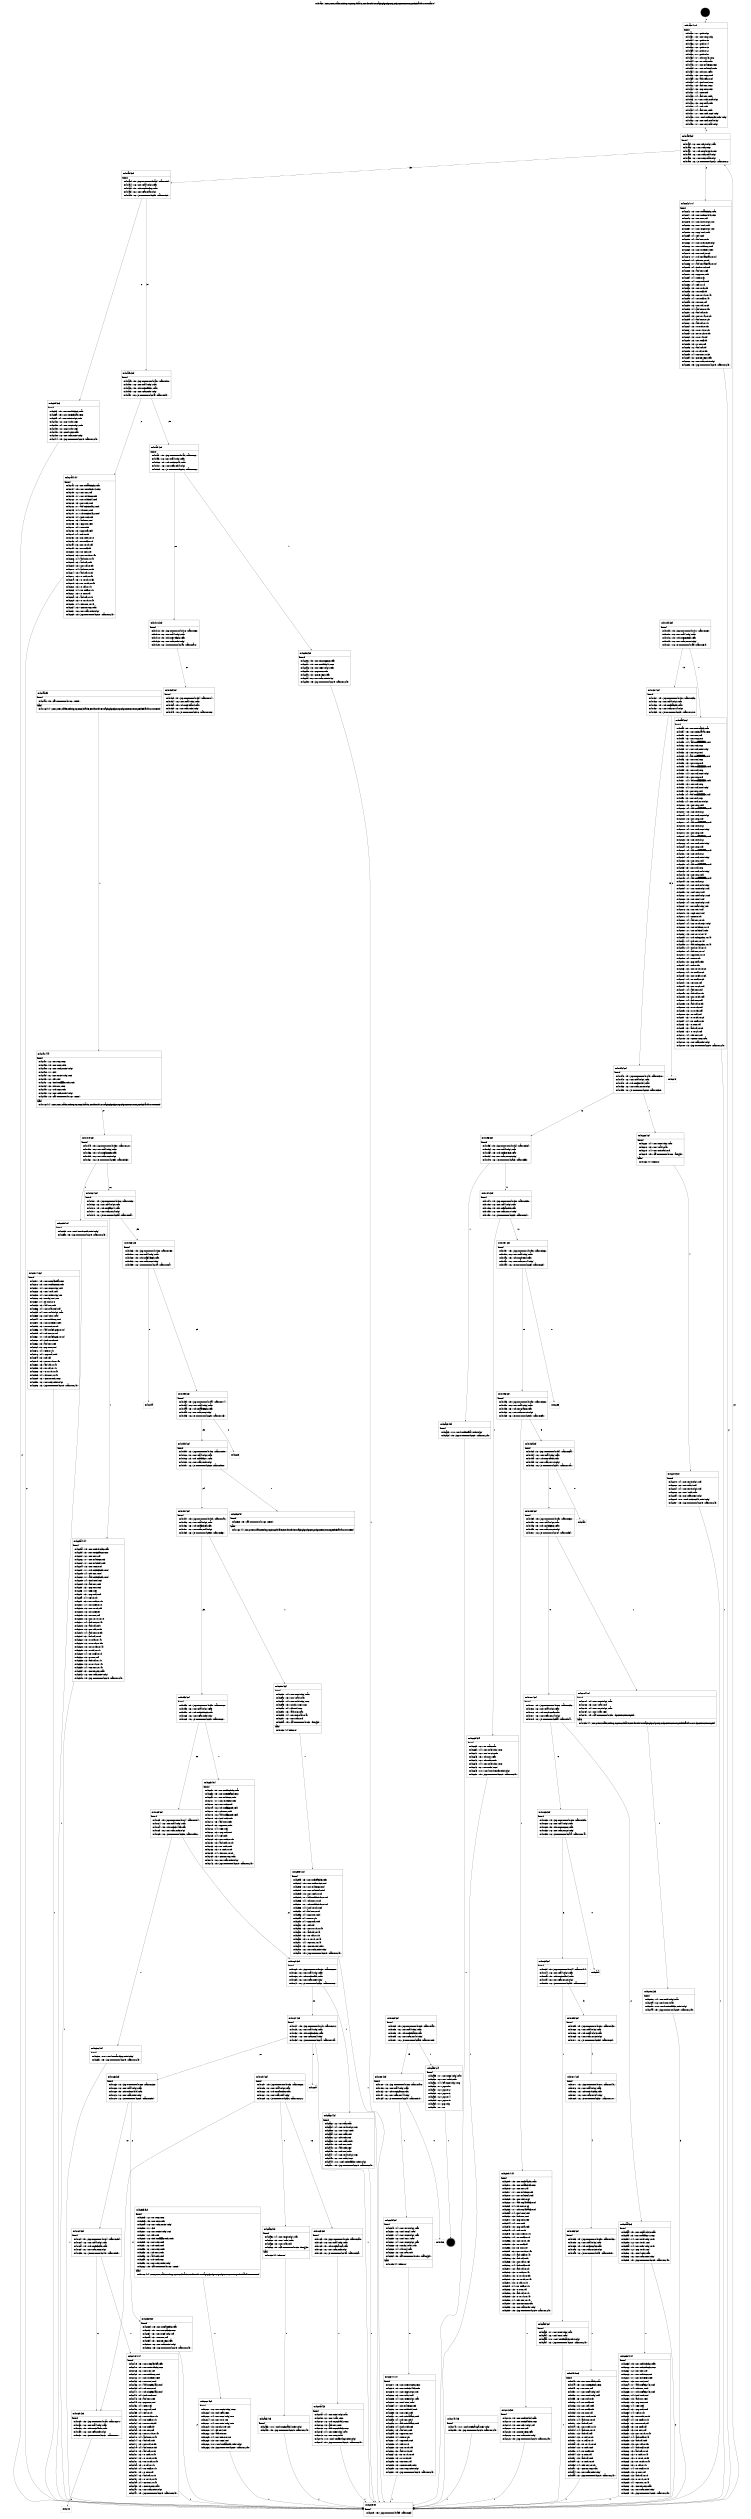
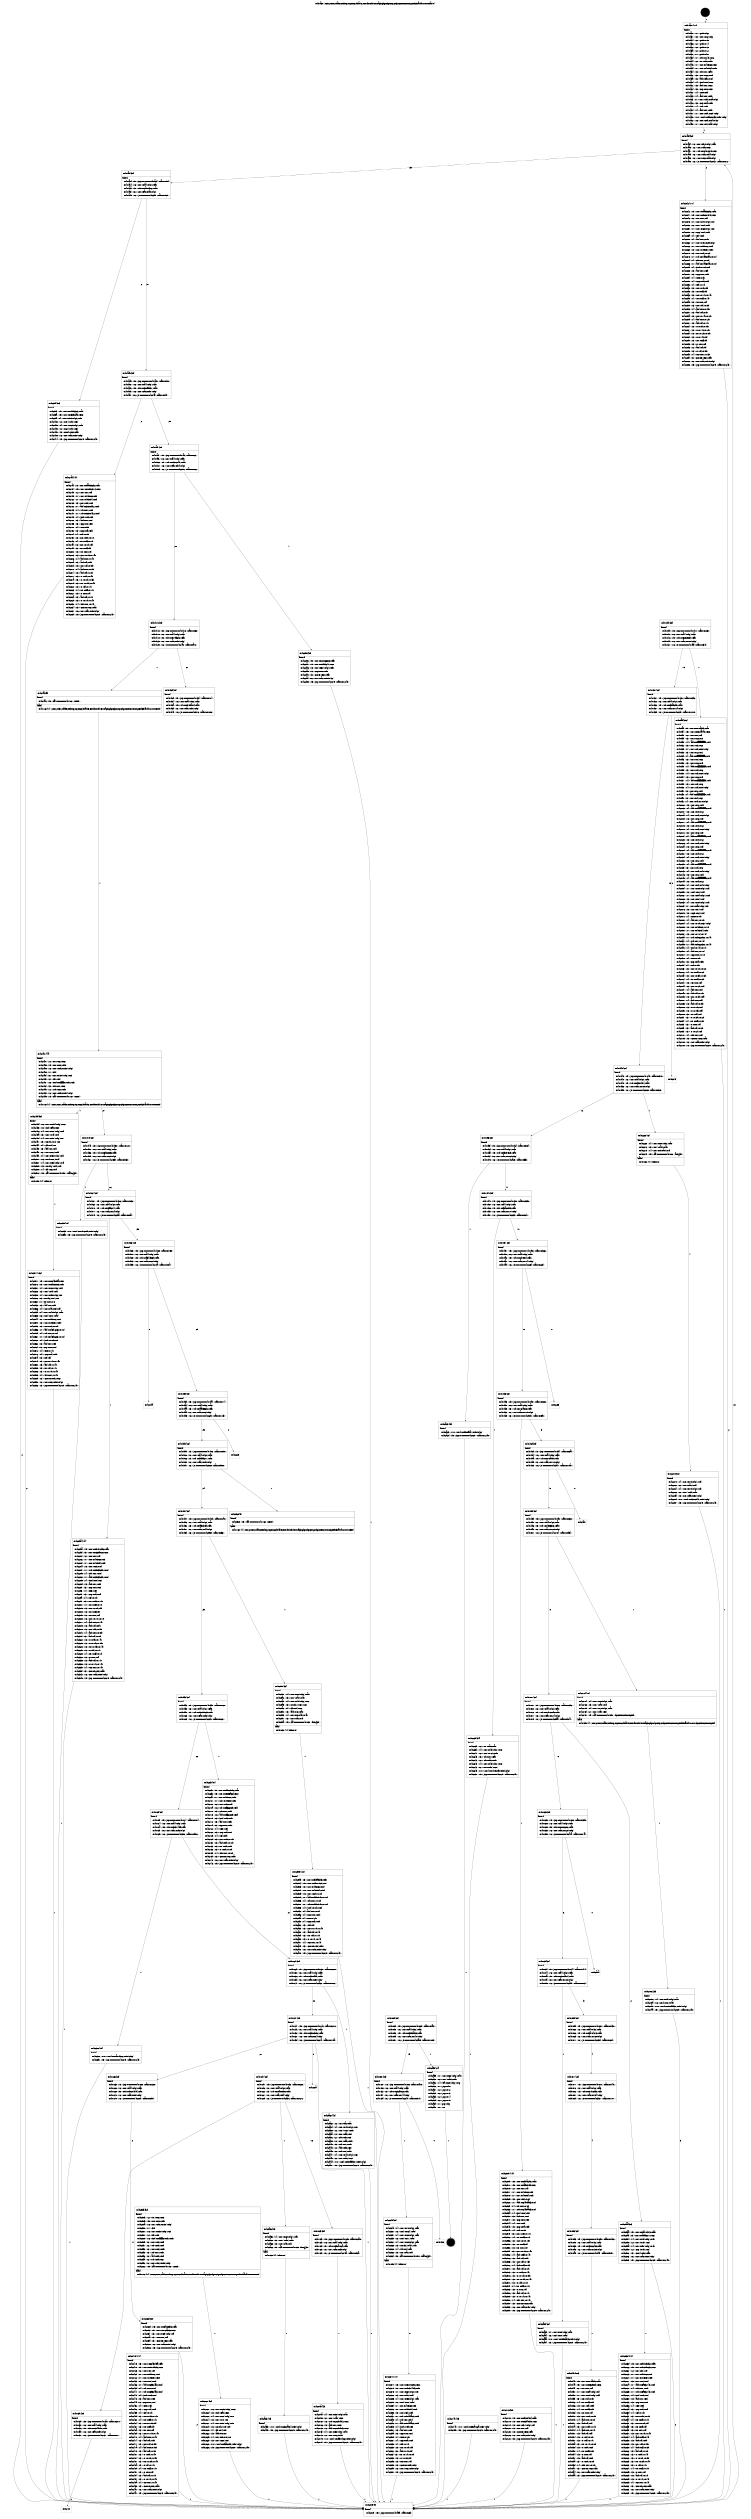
(705, 131) -> (703, 130)
none -> (135, 669)
none -> (54, 1149)
(97, 2242) -> none
(526, 2360) -> (554, 2467)
